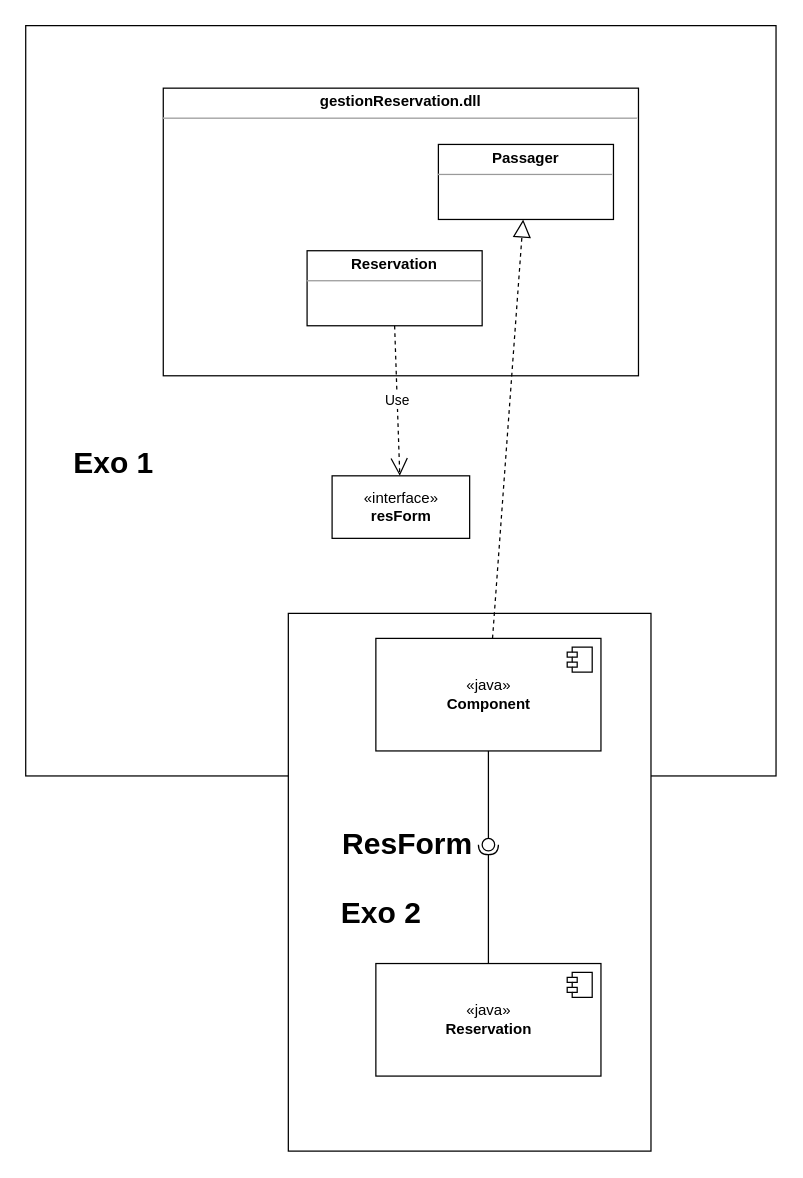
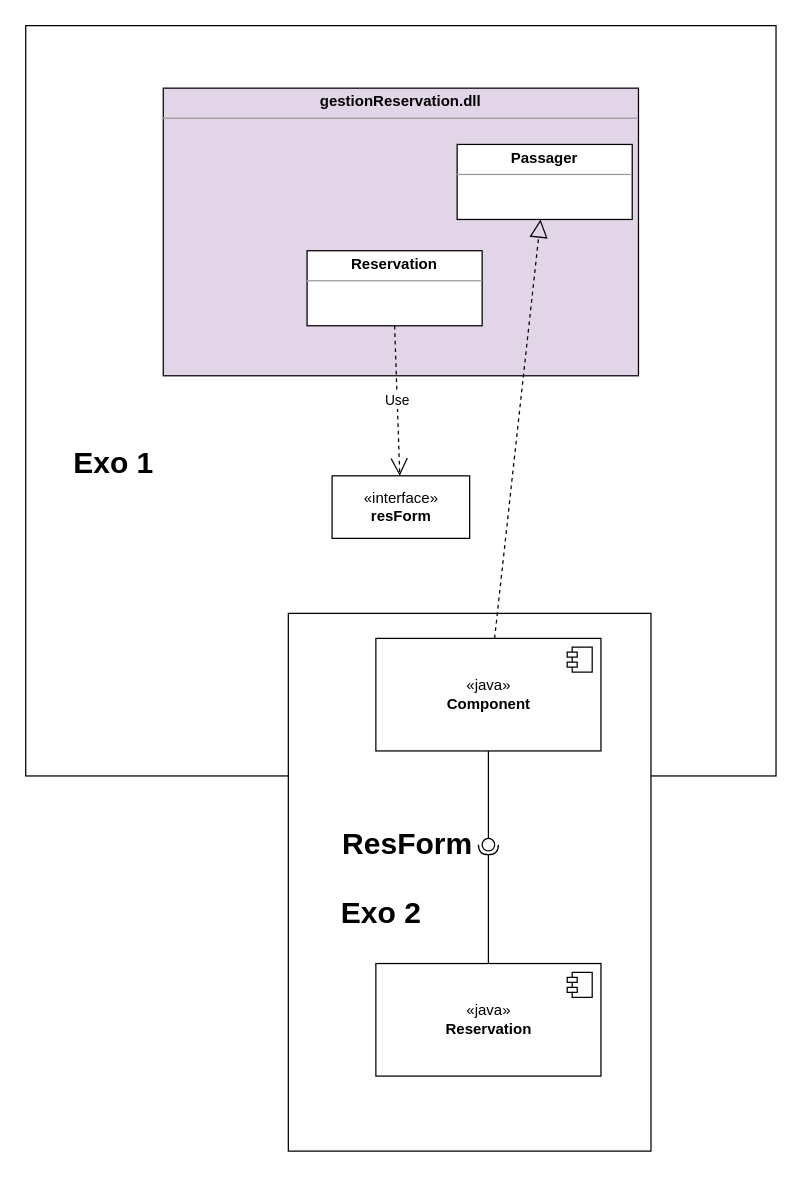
(526, 182) -> (544, 182)
(401, 232) -> (401, 232)
